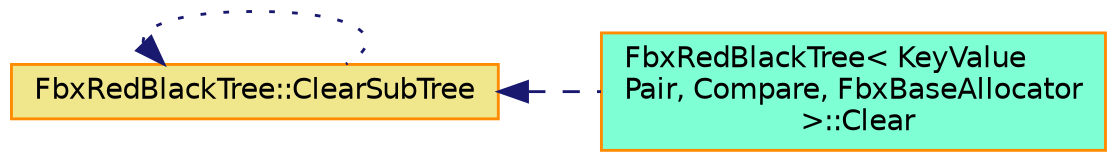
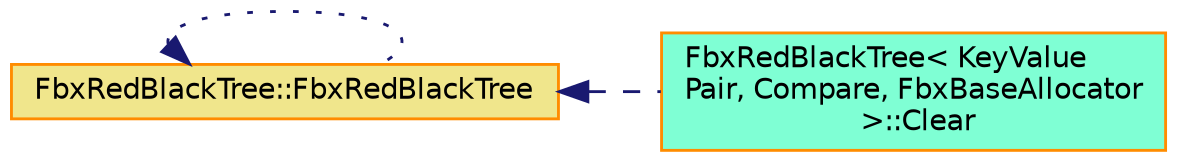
(255, 92) -> (285, 92)
